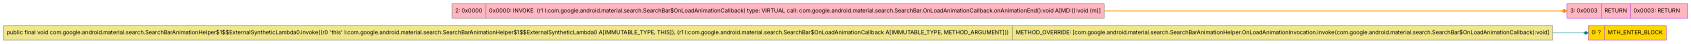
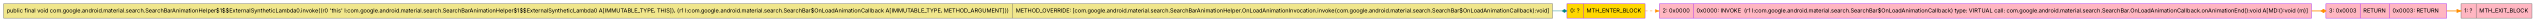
(778, 11) -> (1985, 11)
none -> (1650, 11)
none -> (2497, 11)
